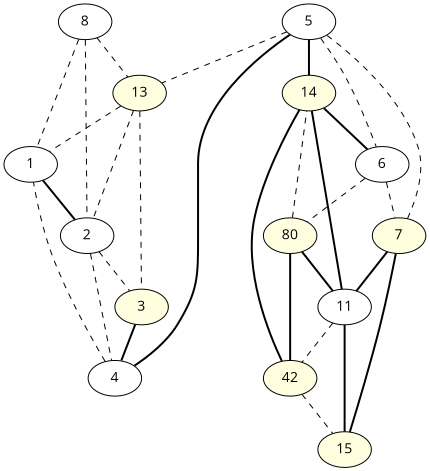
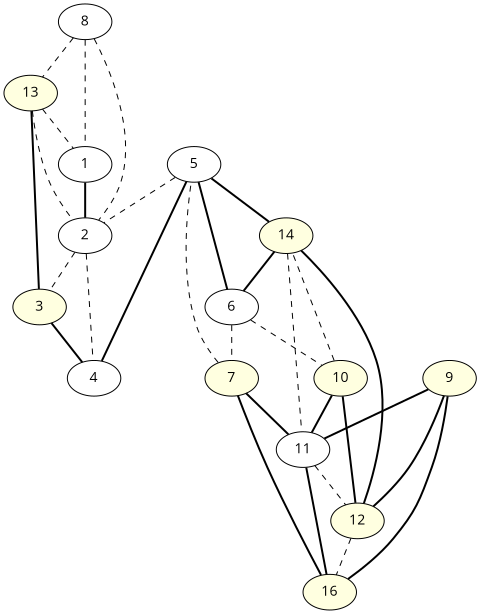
(224, 57) -> (140, 200)
(352, 90) -> (213, 236)
(326, 196) -> (294, 338)
(141, 200) -> (35, 200)
(290, 236) -> (341, 378)
(60, 275) -> none
(290, 378) -> (357, 521)
none -> (450, 378)
(345, 450) -> (330, 592)
